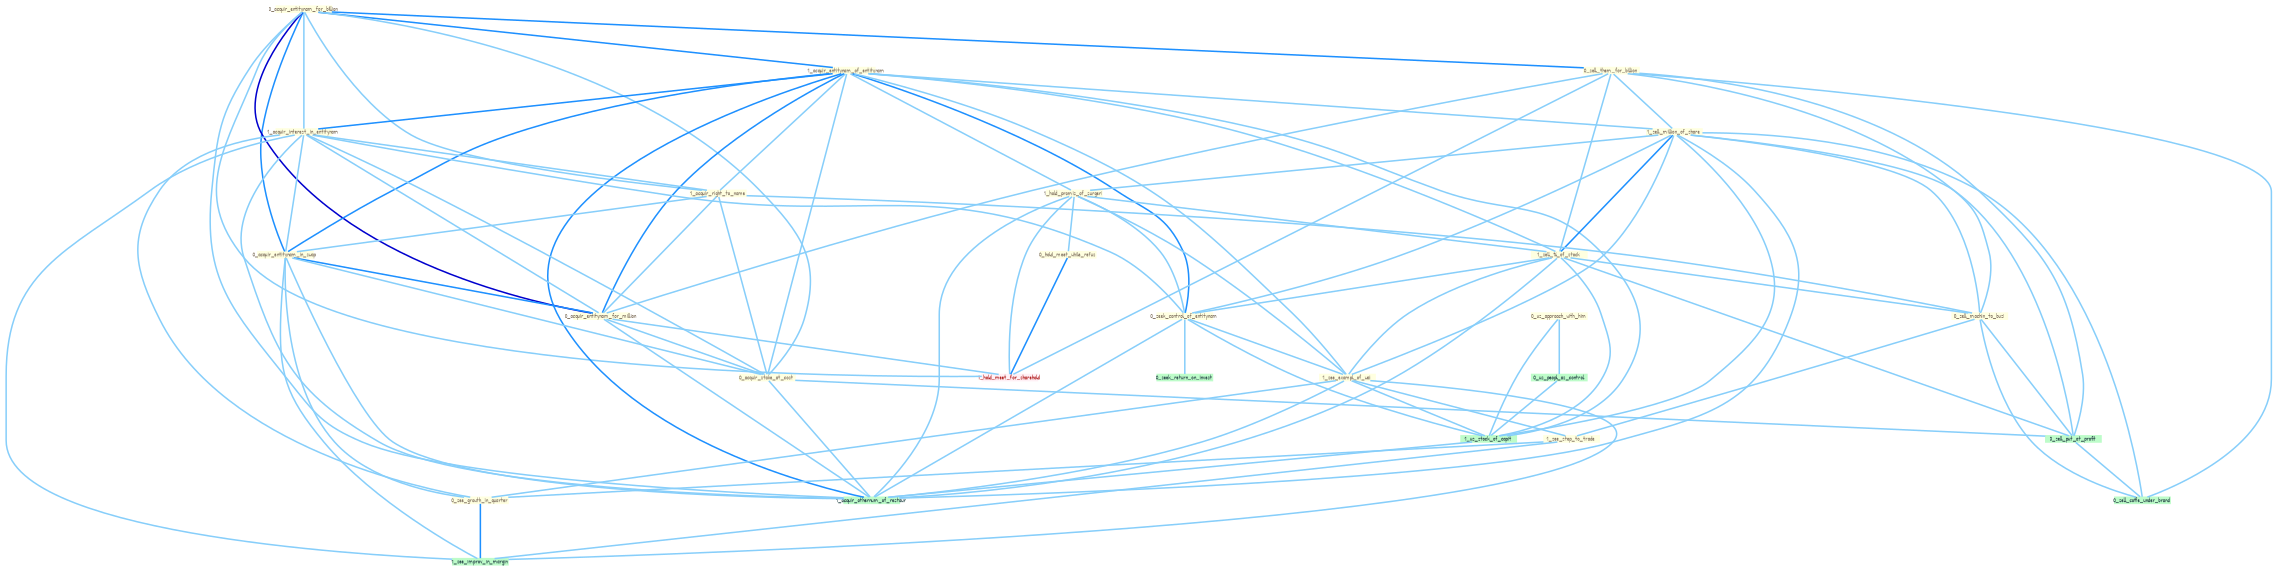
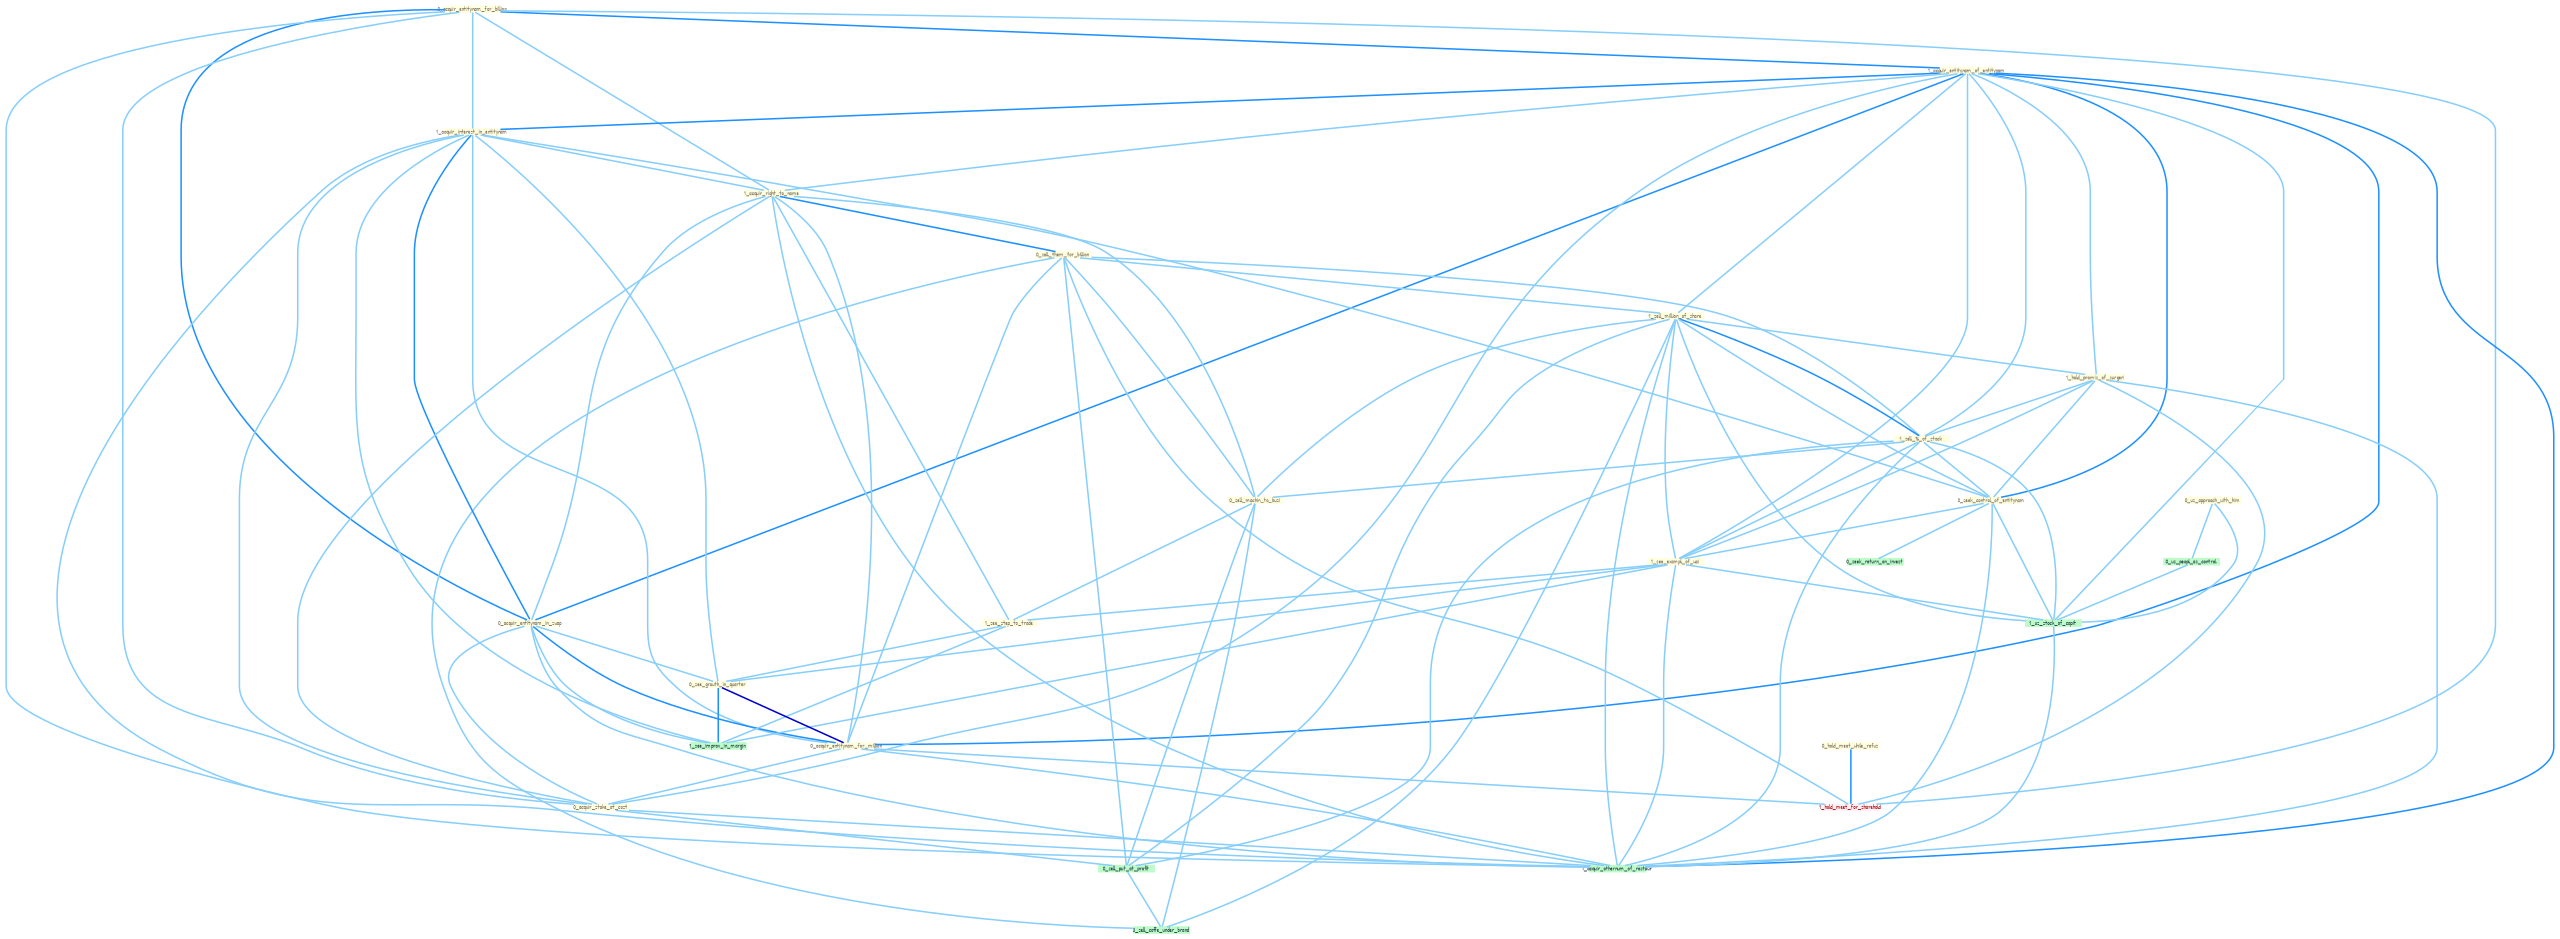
(958, 40) -> (918, 224)
(295, 193) -> (415, 383)
(1071, 224) -> none
(360, 229) -> (774, 711)
none -> (891, 408)
none -> (1028, 670)
